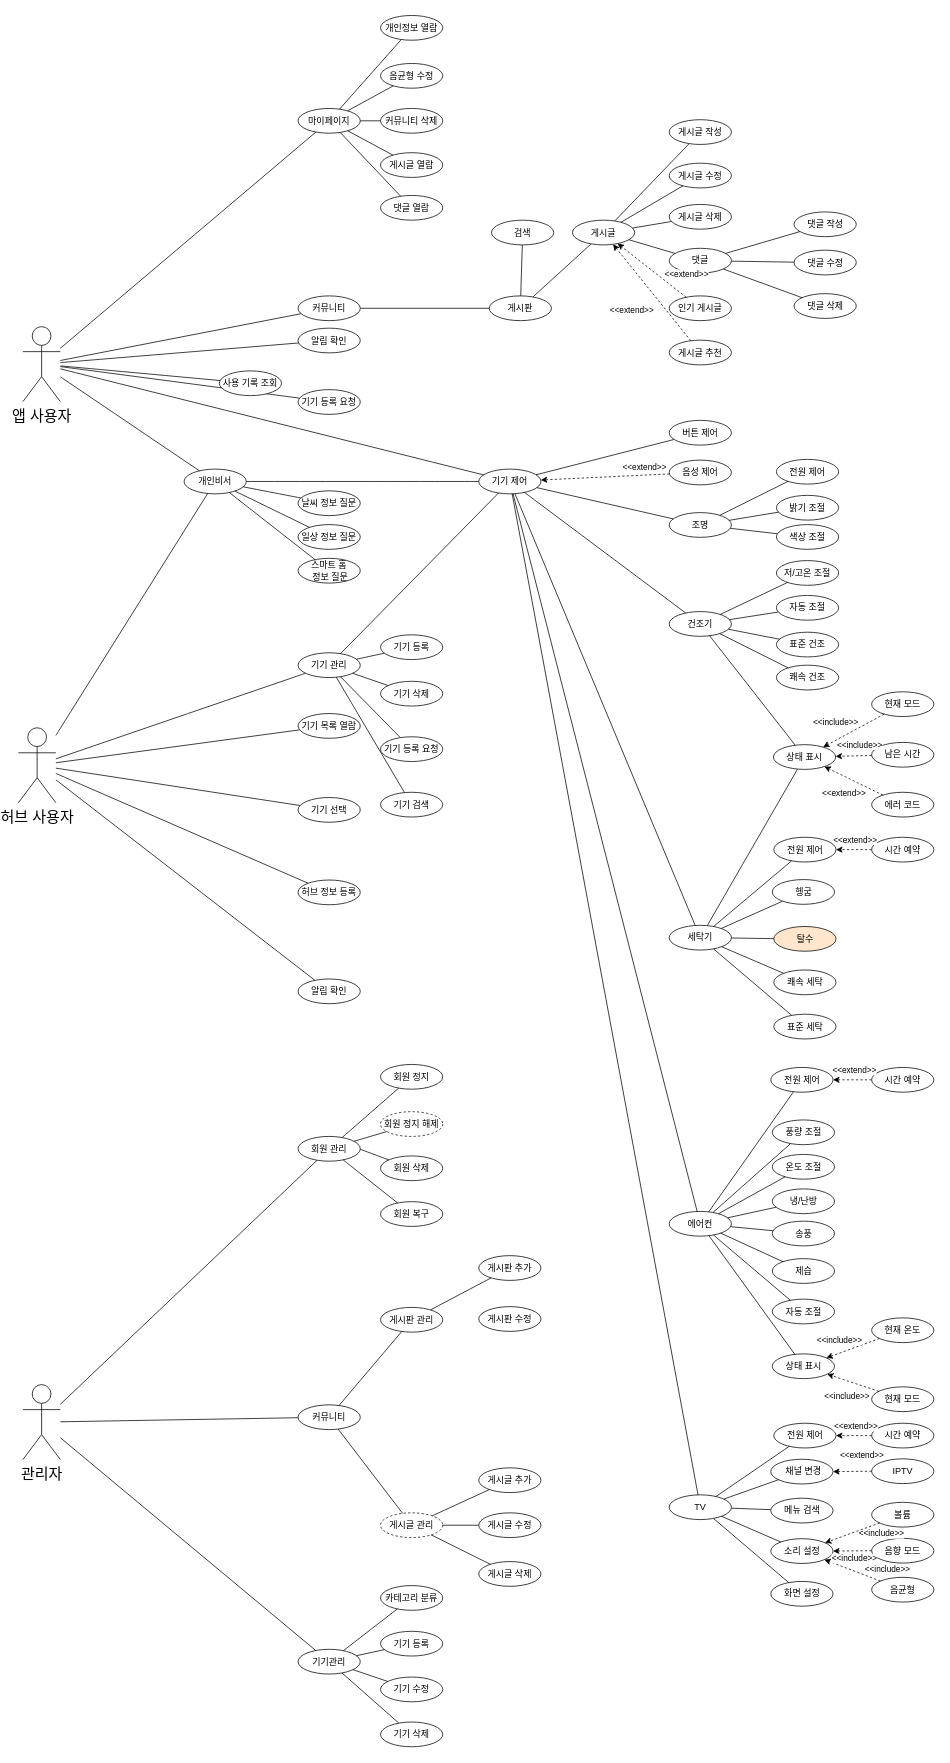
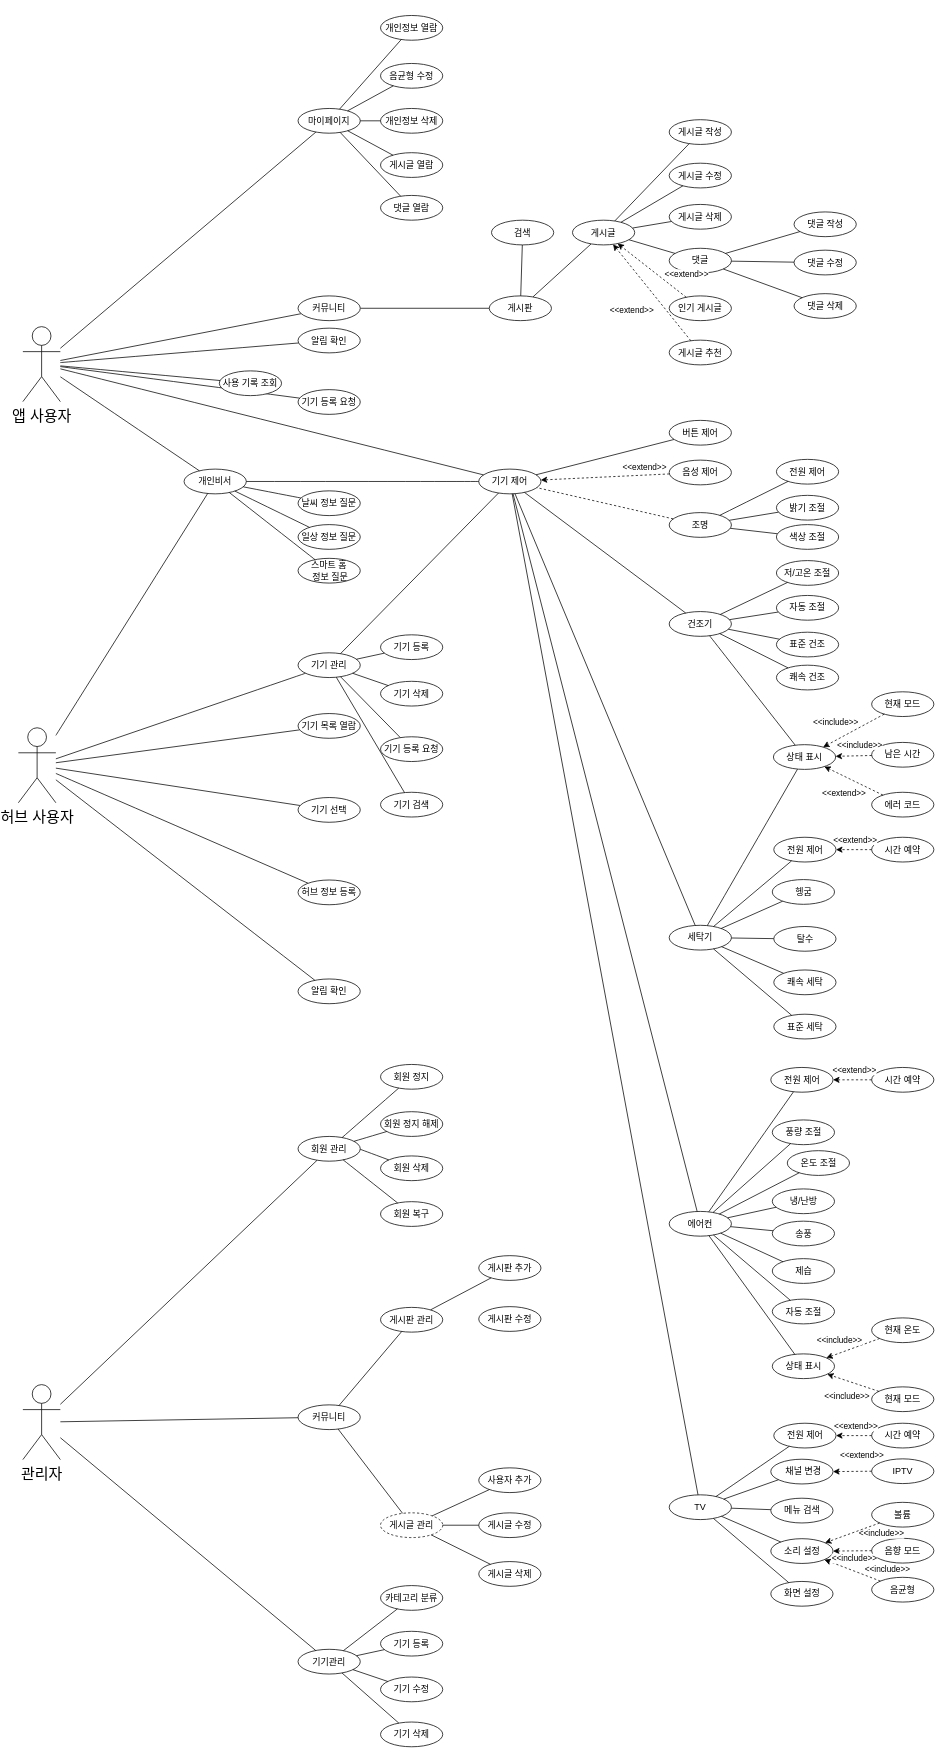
(412, 121) -> (412, 121)
(605, 503) -> (605, 503)
(805, 939) -> (805, 939)
(412, 1124) -> (412, 1124)
(804, 1167) -> (819, 1163)
(510, 1481) -> (510, 1481)
